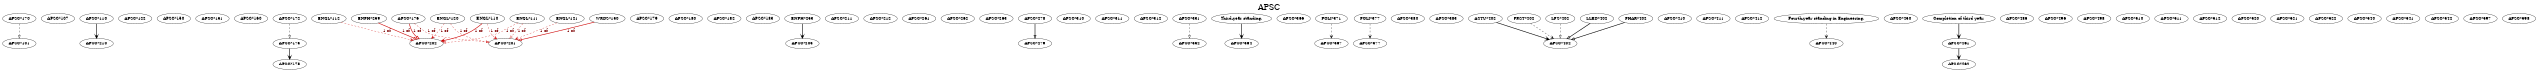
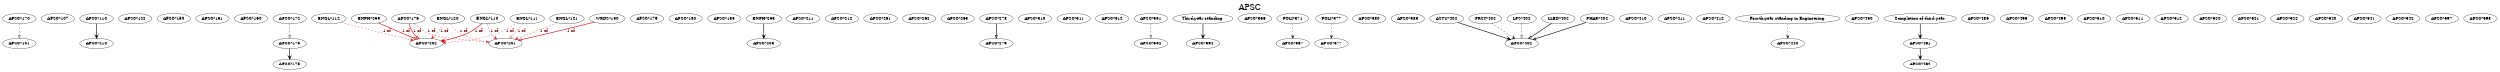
(724, 19) -> none
(483, 37) -> (483, 37)
